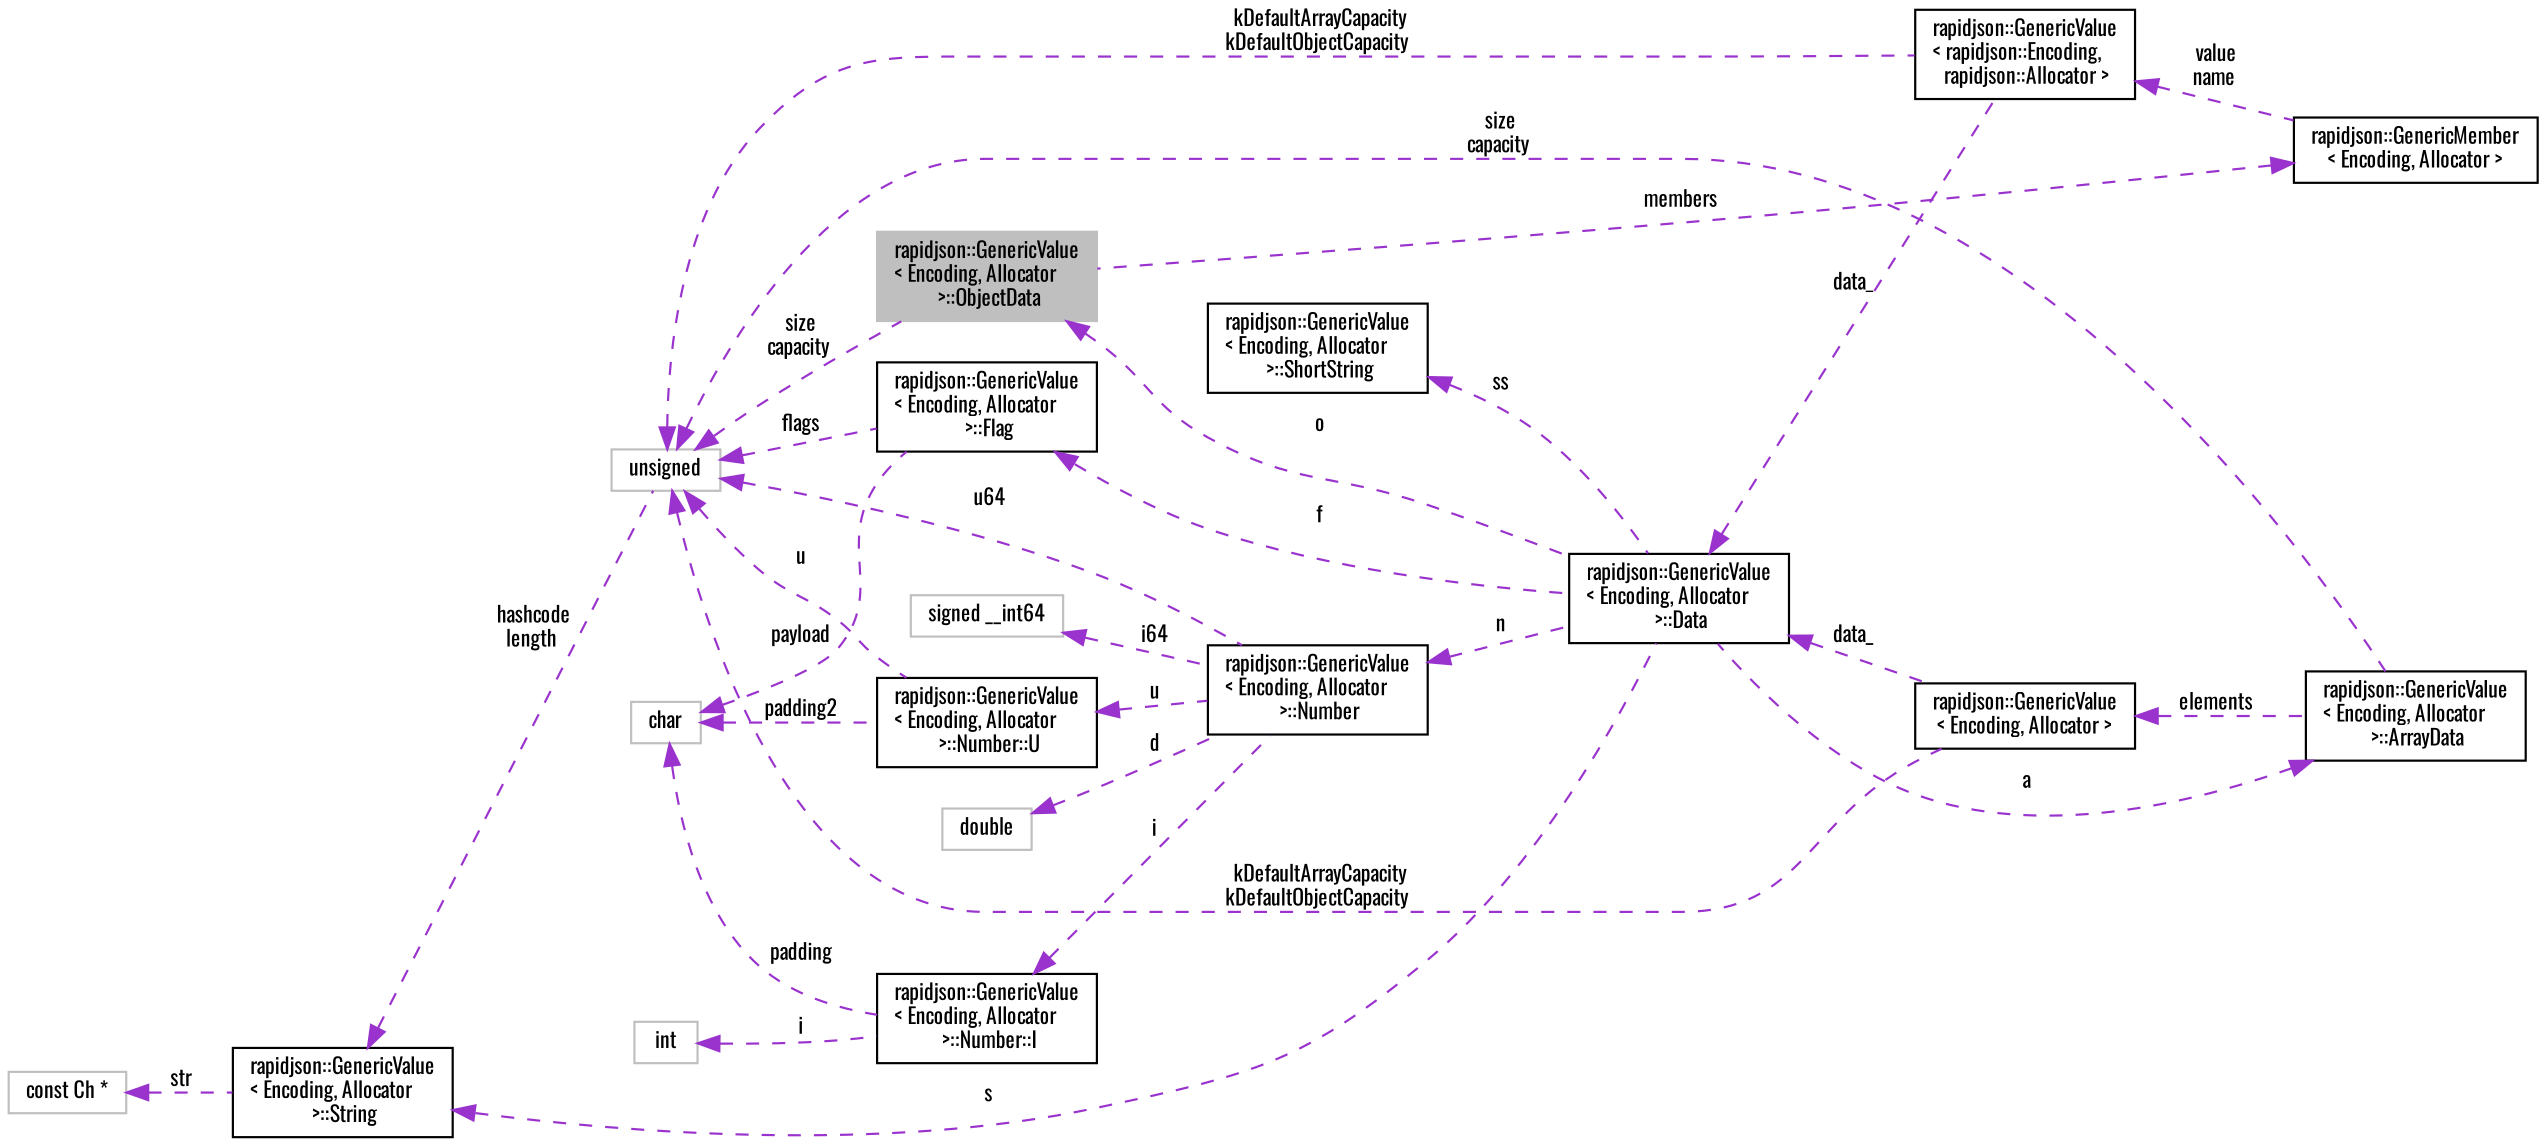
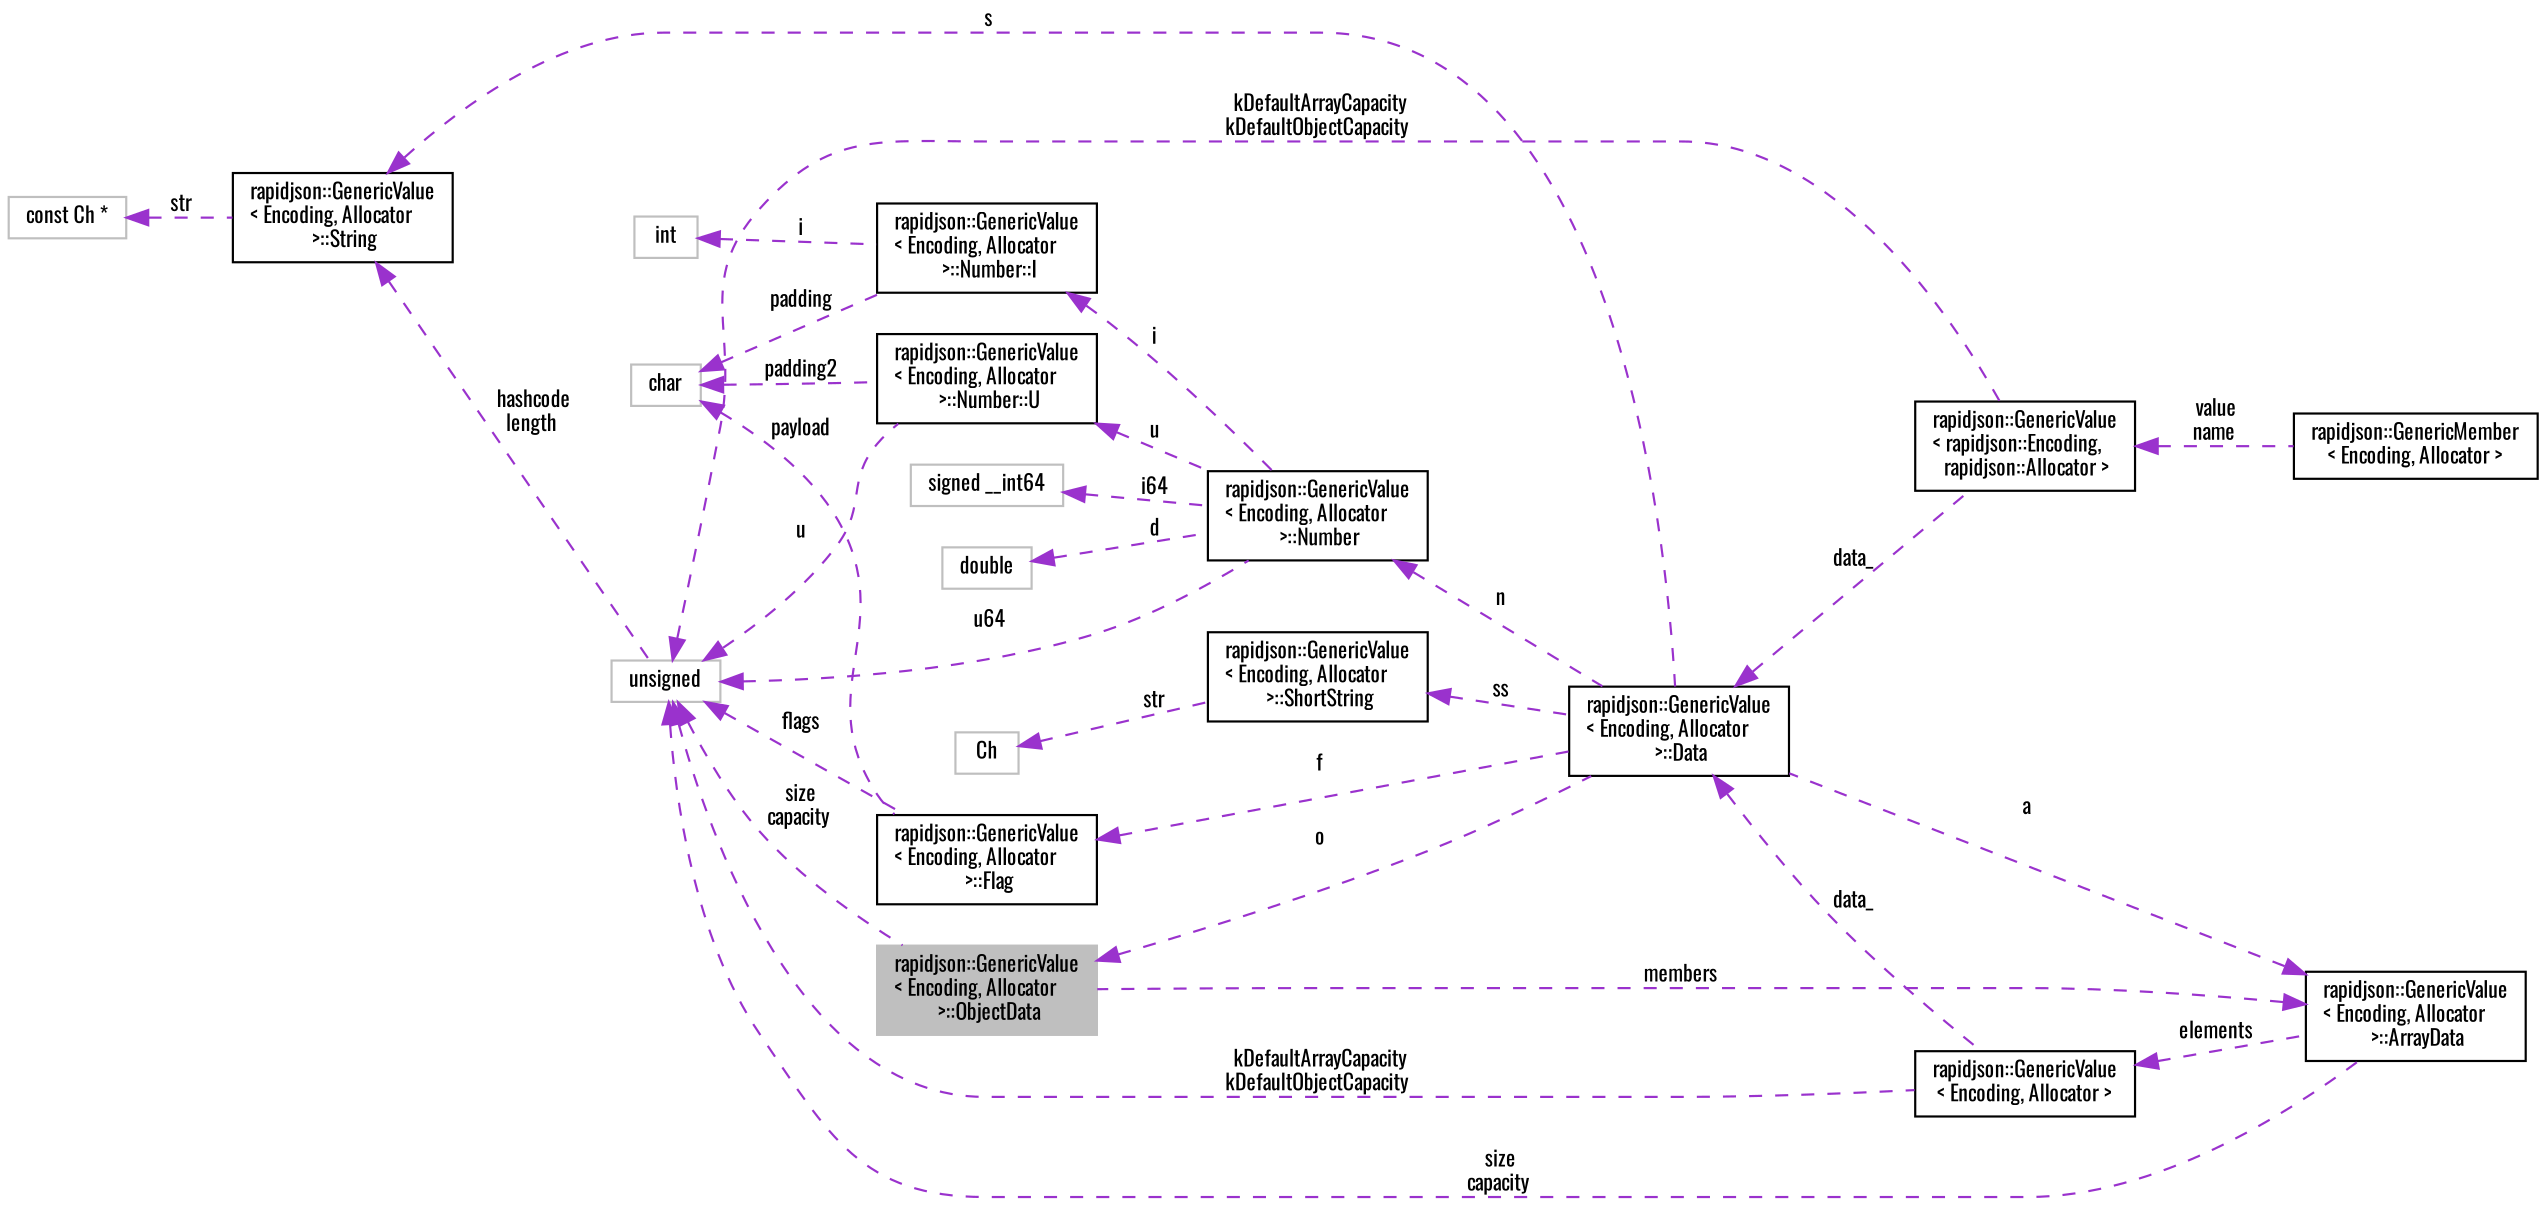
(1685, 222) -> (1690, 988)
none -> (987, 753)
